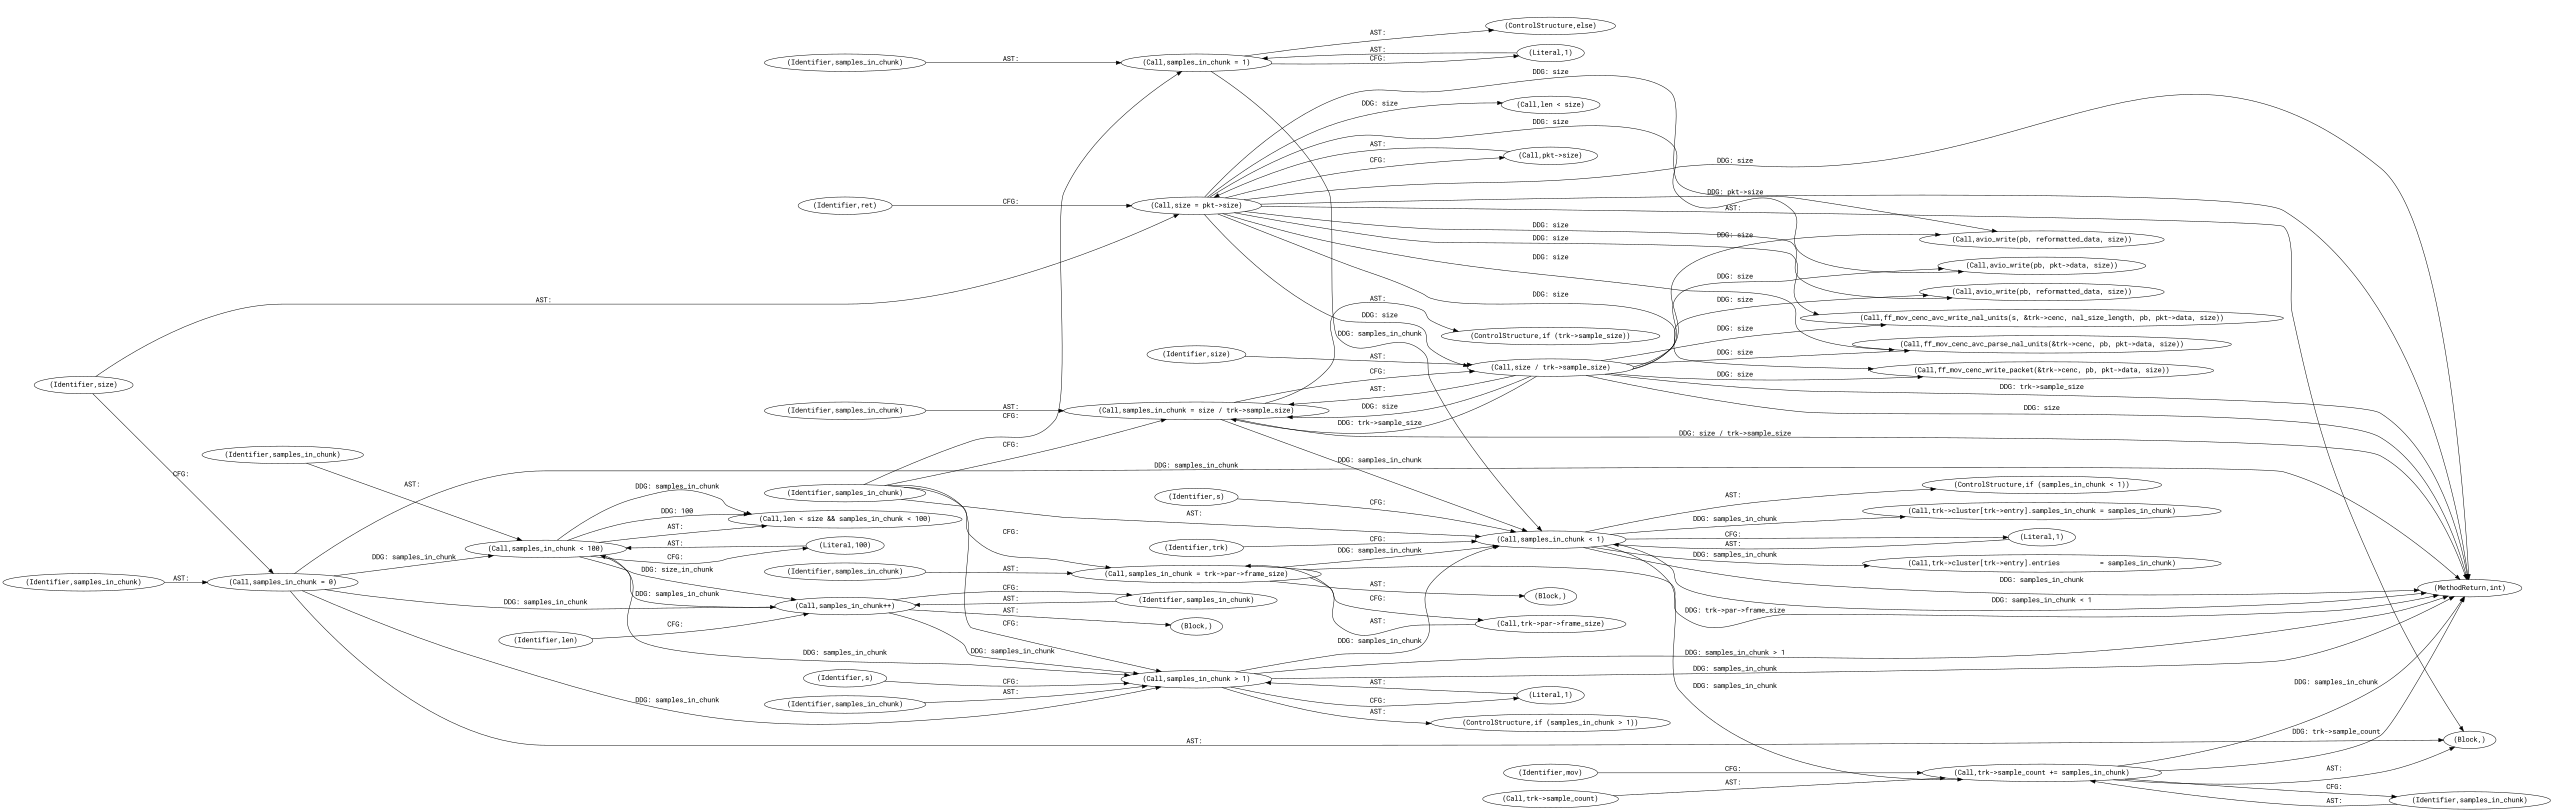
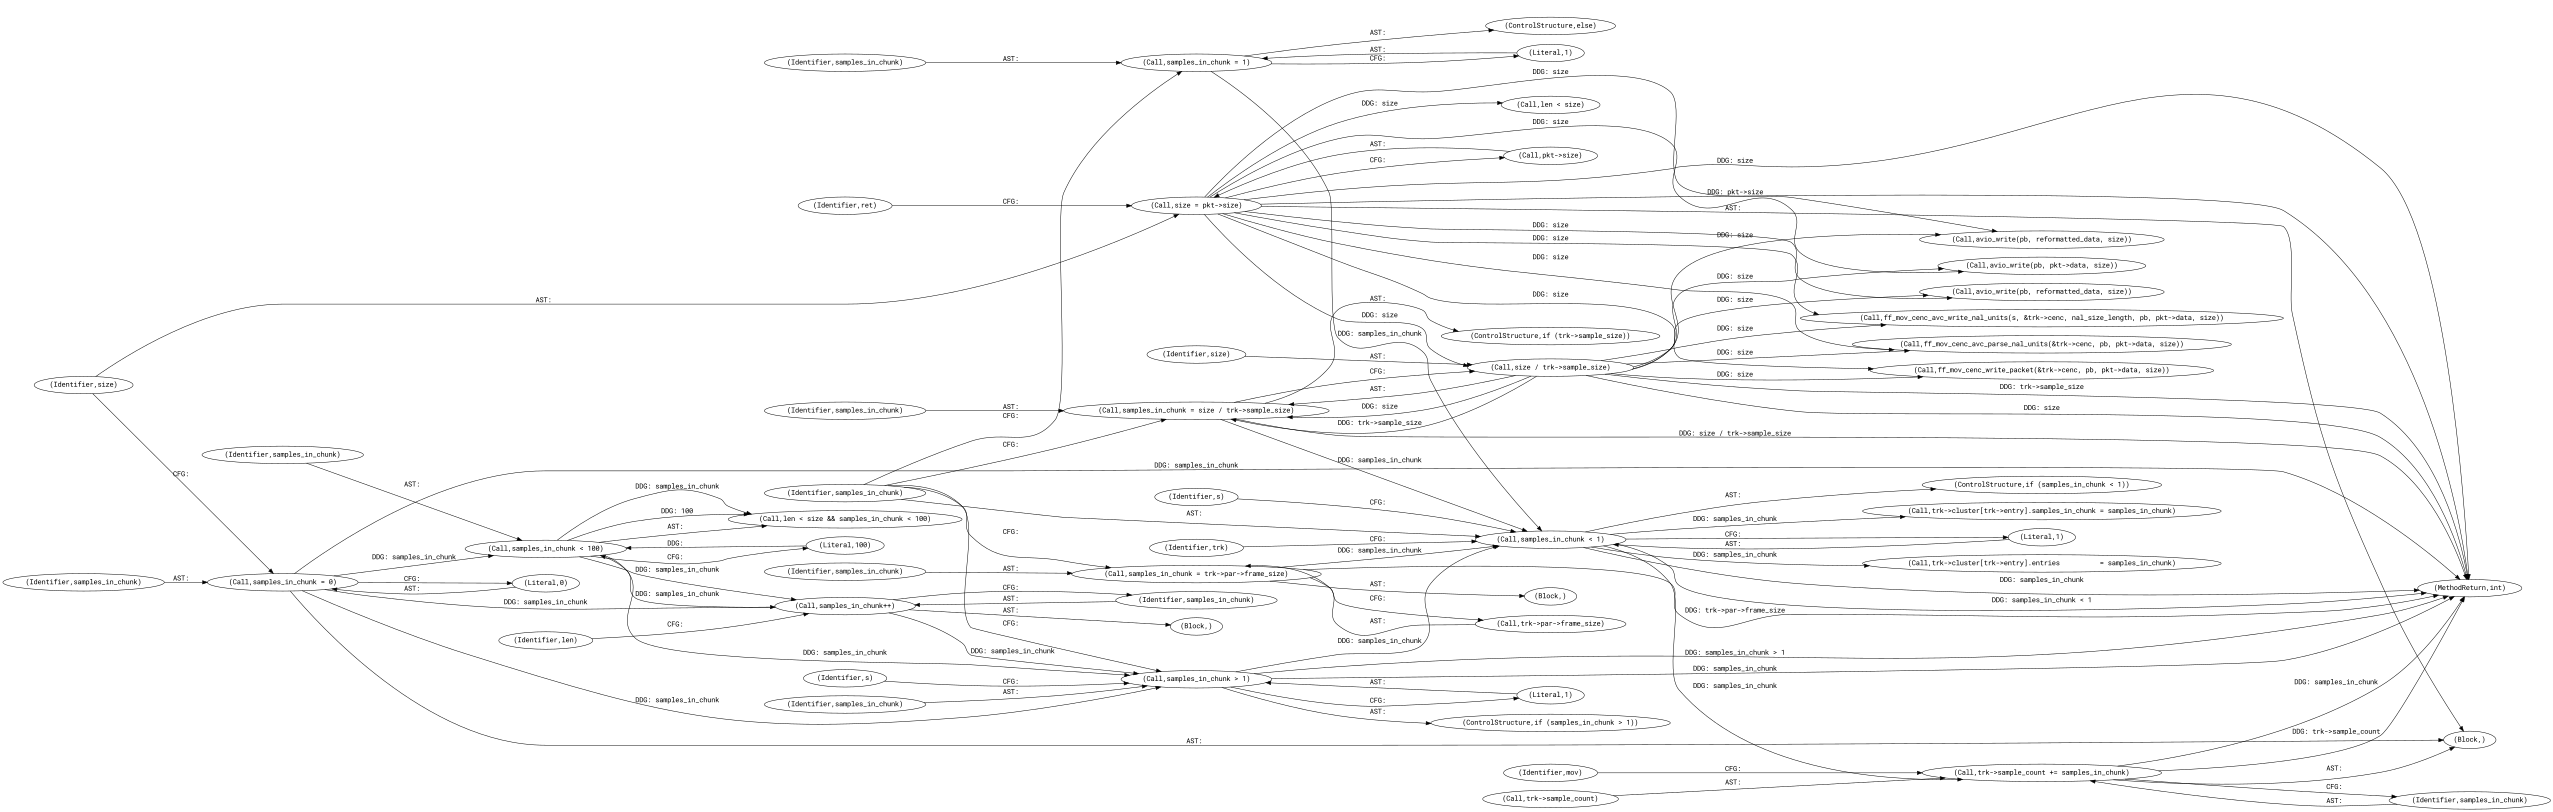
(677, 544) -> (677, 544)
(677, 570) -> (677, 570)
none -> (546, 583)
